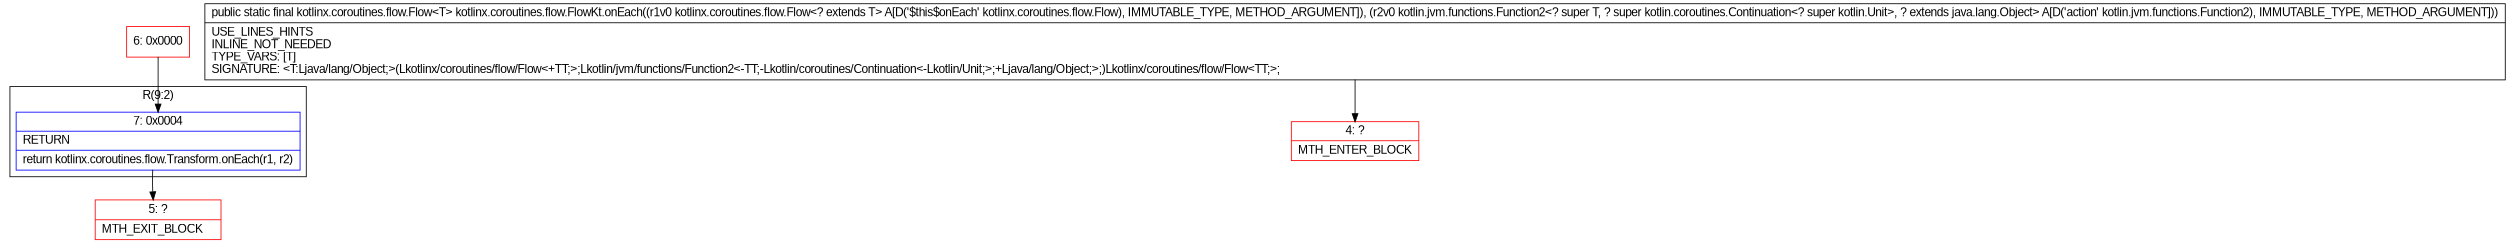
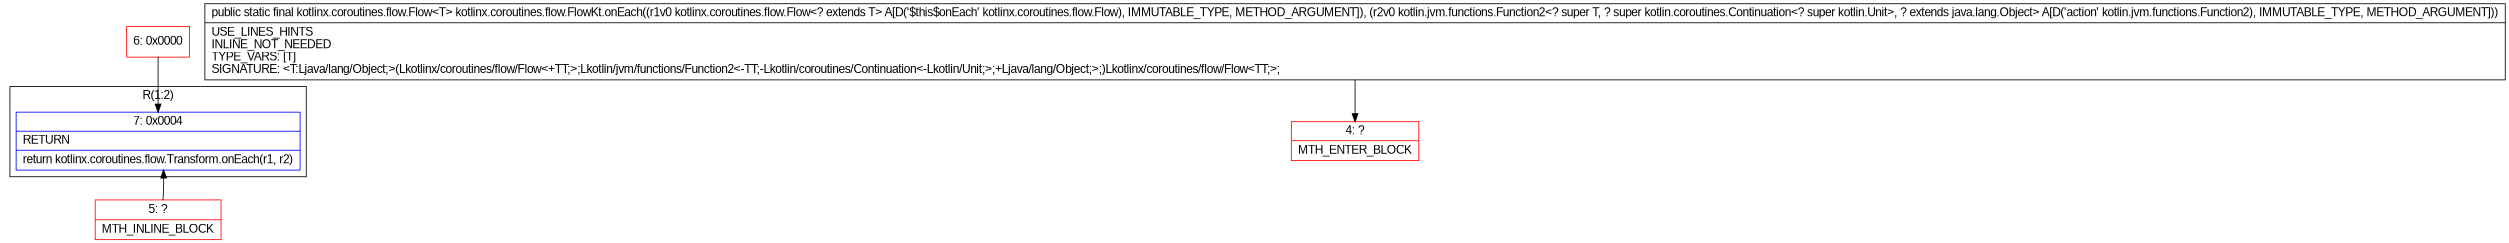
(158, 96) -> (158, 96)
(153, 182) -> (164, 189)
(152, 229) -> (158, 229)
